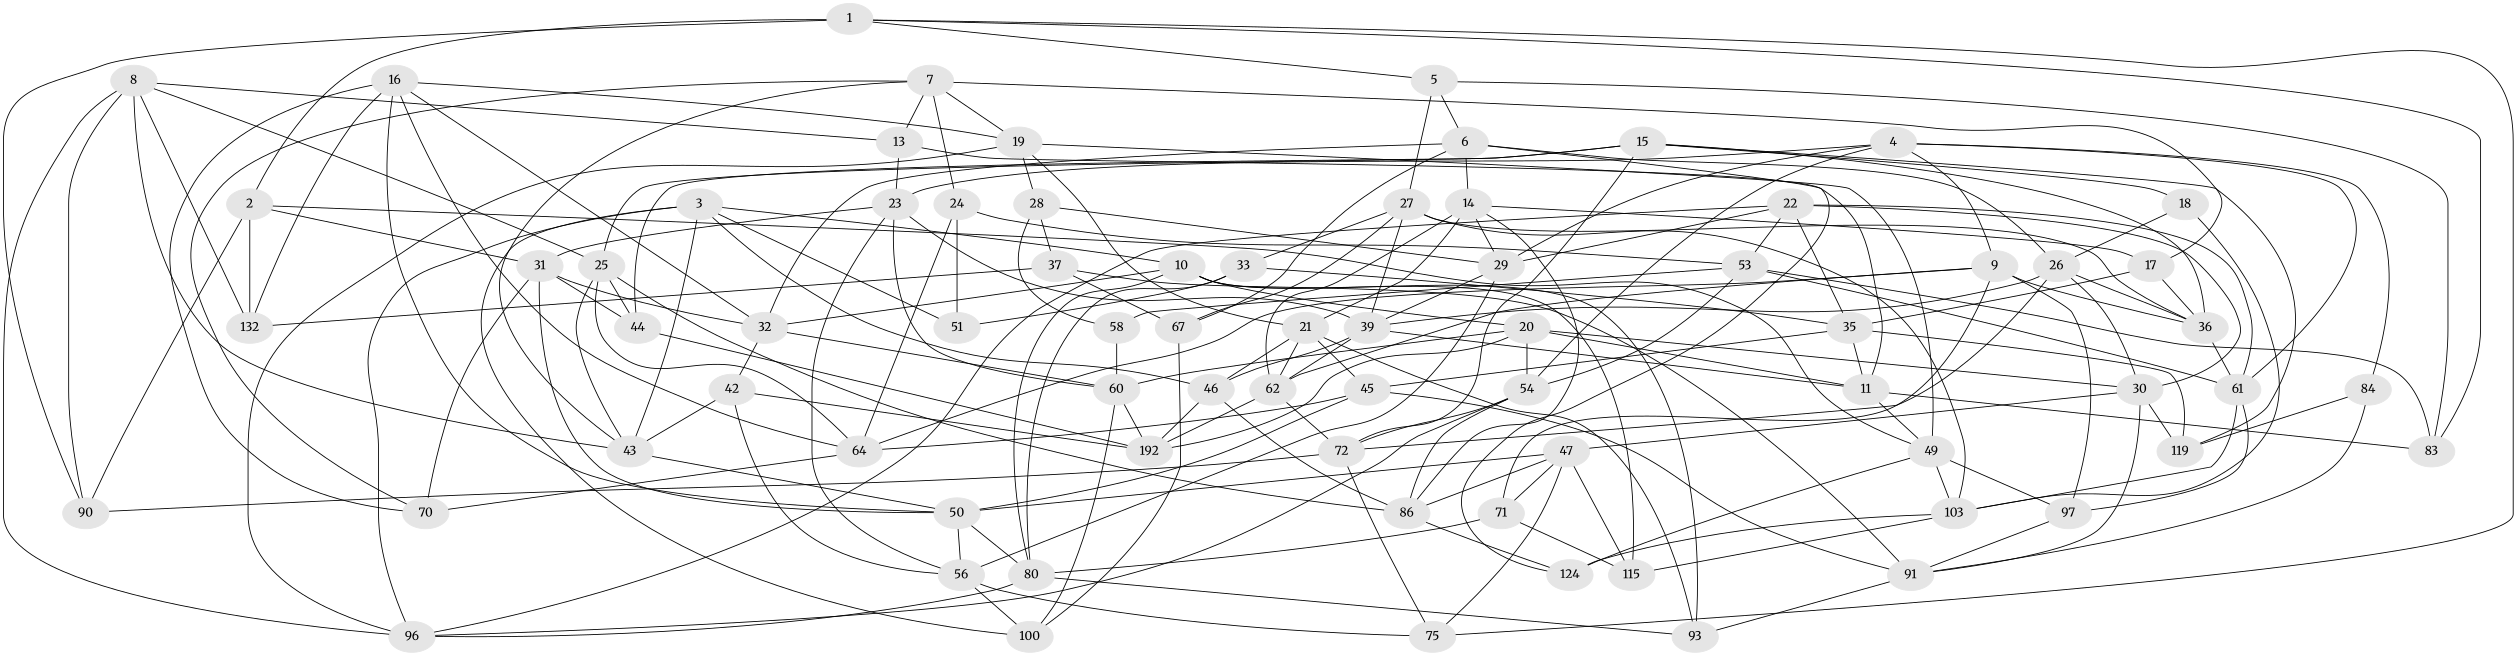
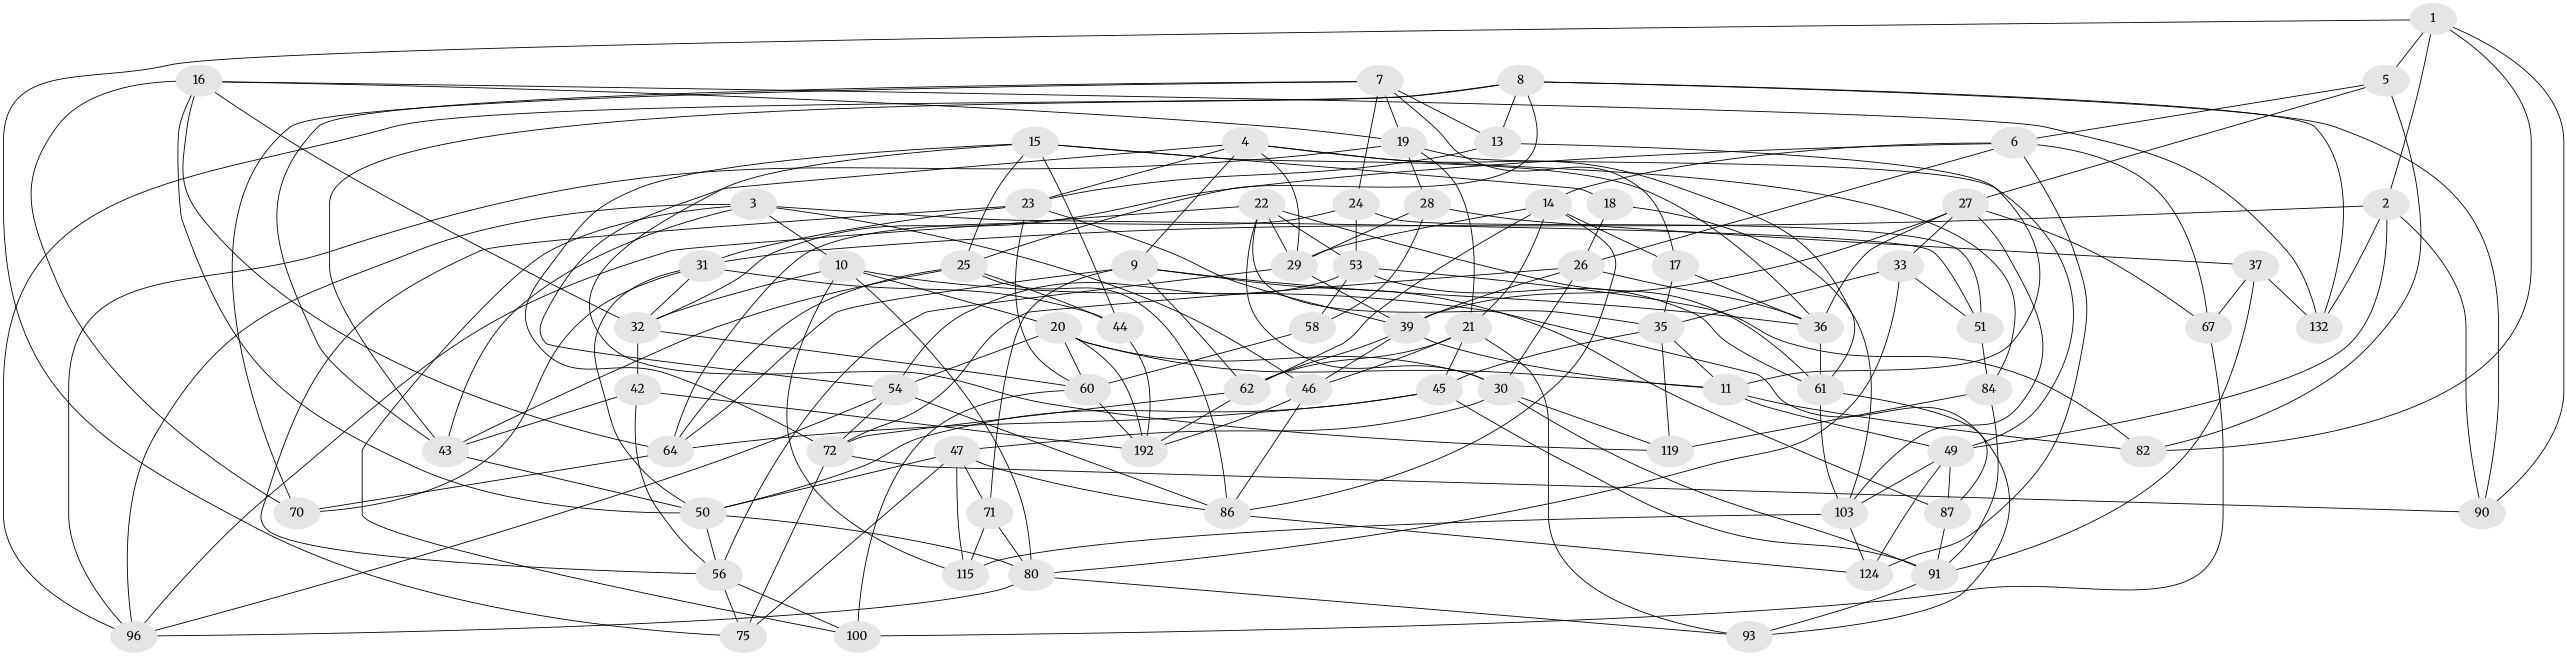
none -> (1984, 352)
(2432, 451) -> (2143, 451)
(2069, 513) -> (1948, 513)
